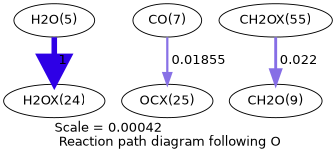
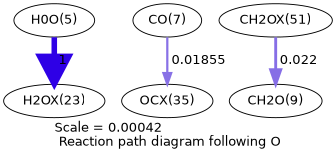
(54, 20) -> (54, 20)
(276, 20) -> (276, 20)
(54, 101) -> (54, 101)
(167, 101) -> (167, 101)
